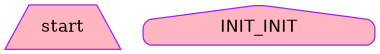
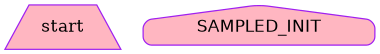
(259, 27) -> (259, 27)
